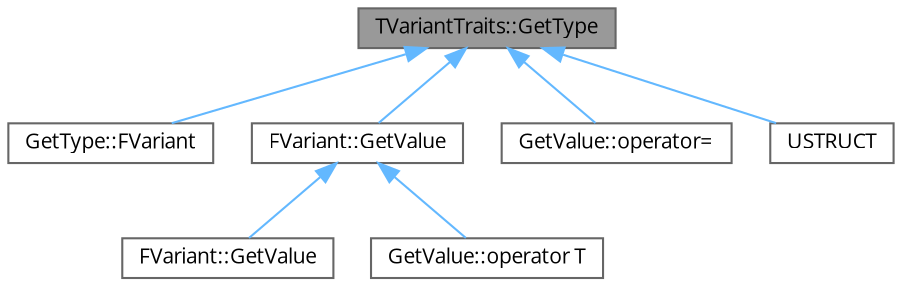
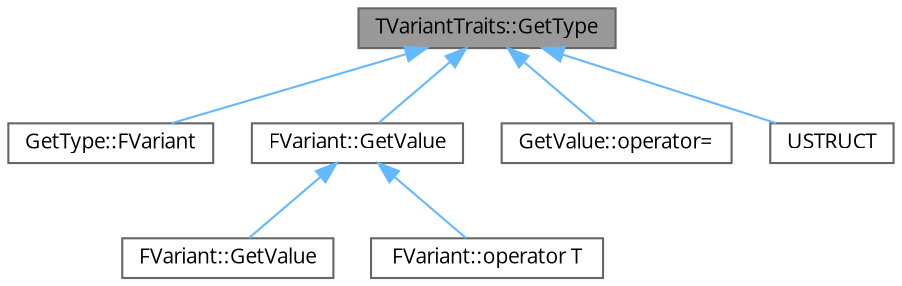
(487, 258) -> (487, 258)
